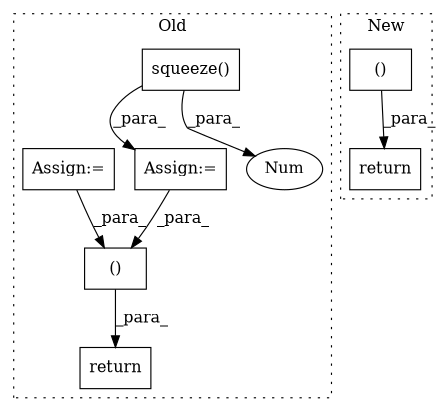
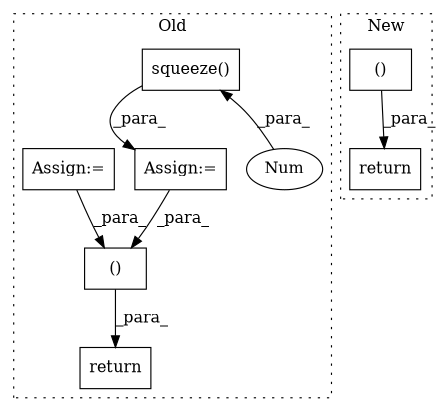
(198, 133) -> (254, 122)
